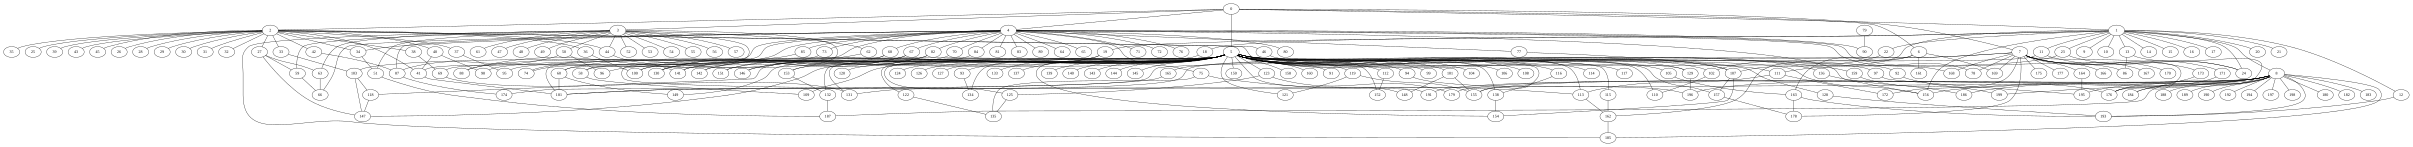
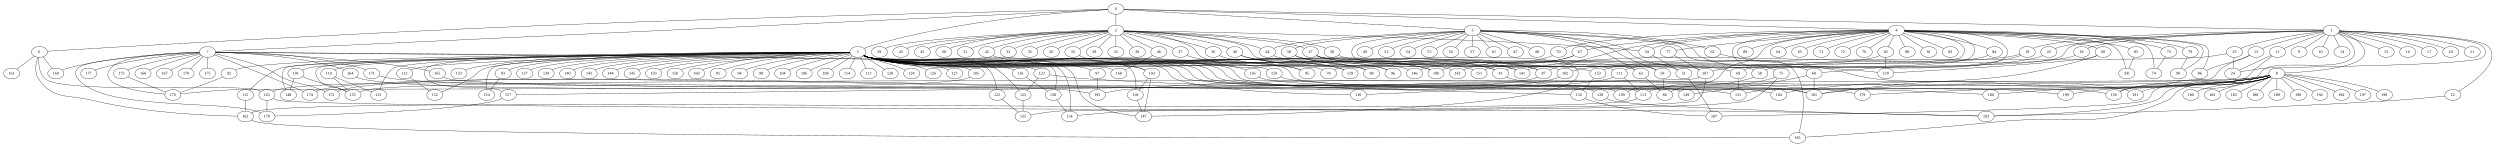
(1426, 37) -> (2045, 34)
(650, 52) -> none
(1690, 95) -> none
